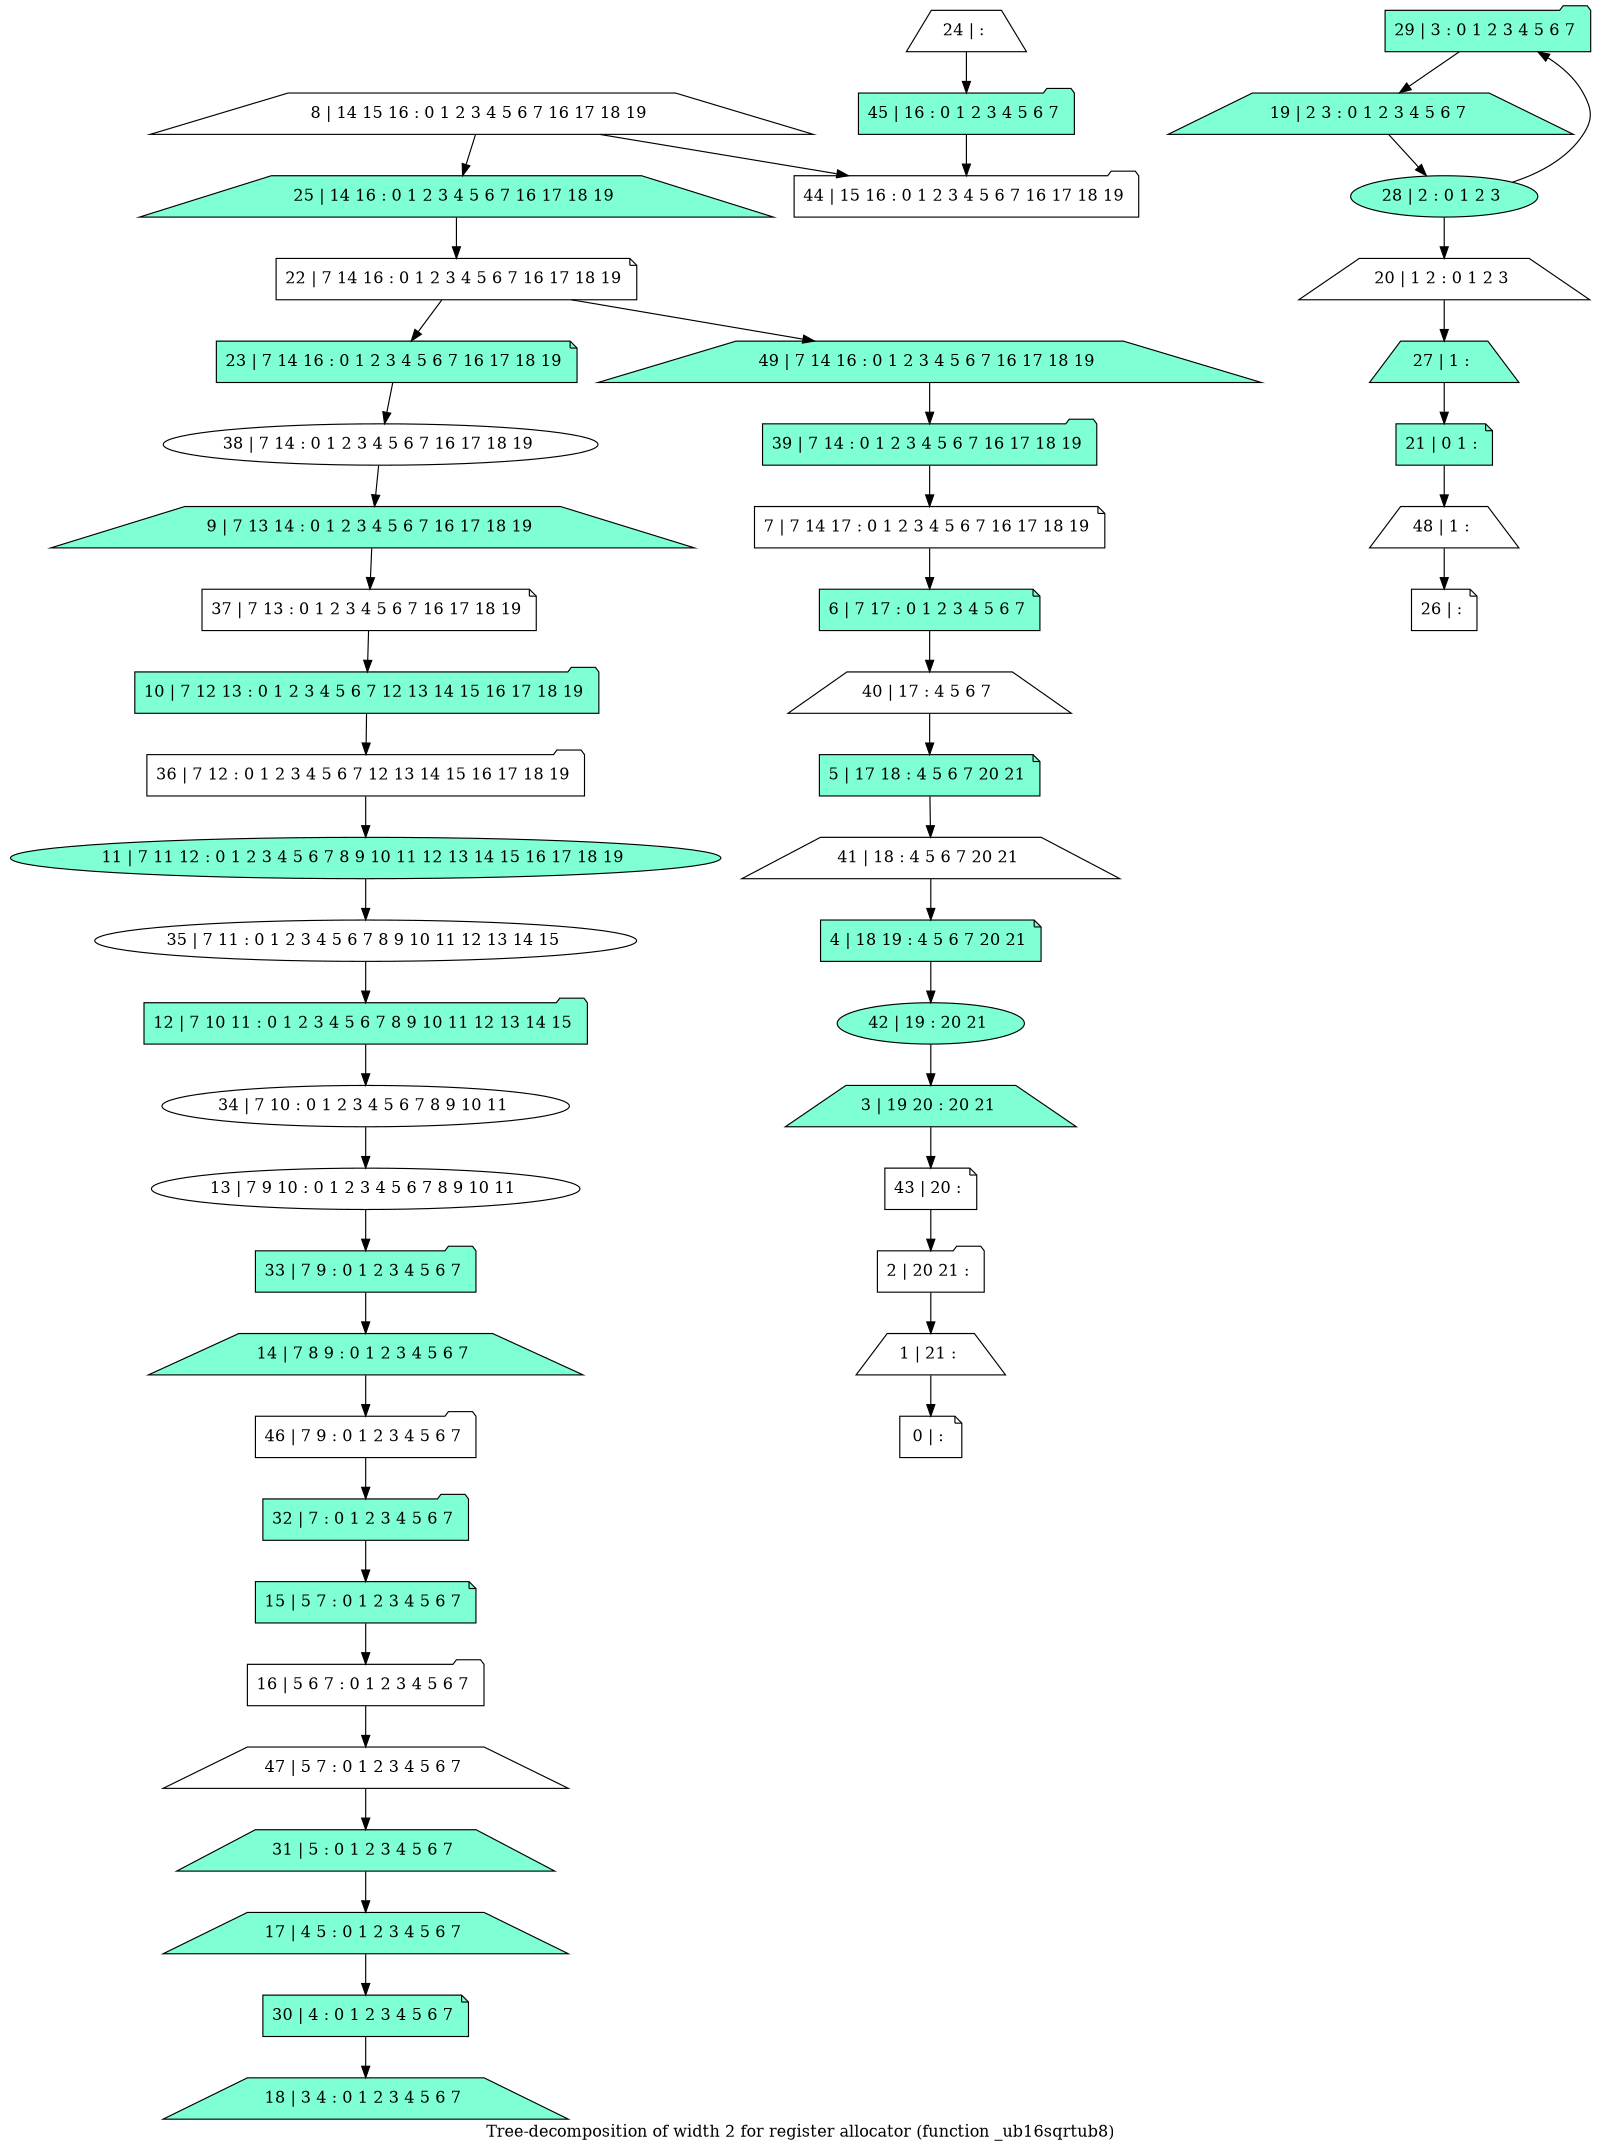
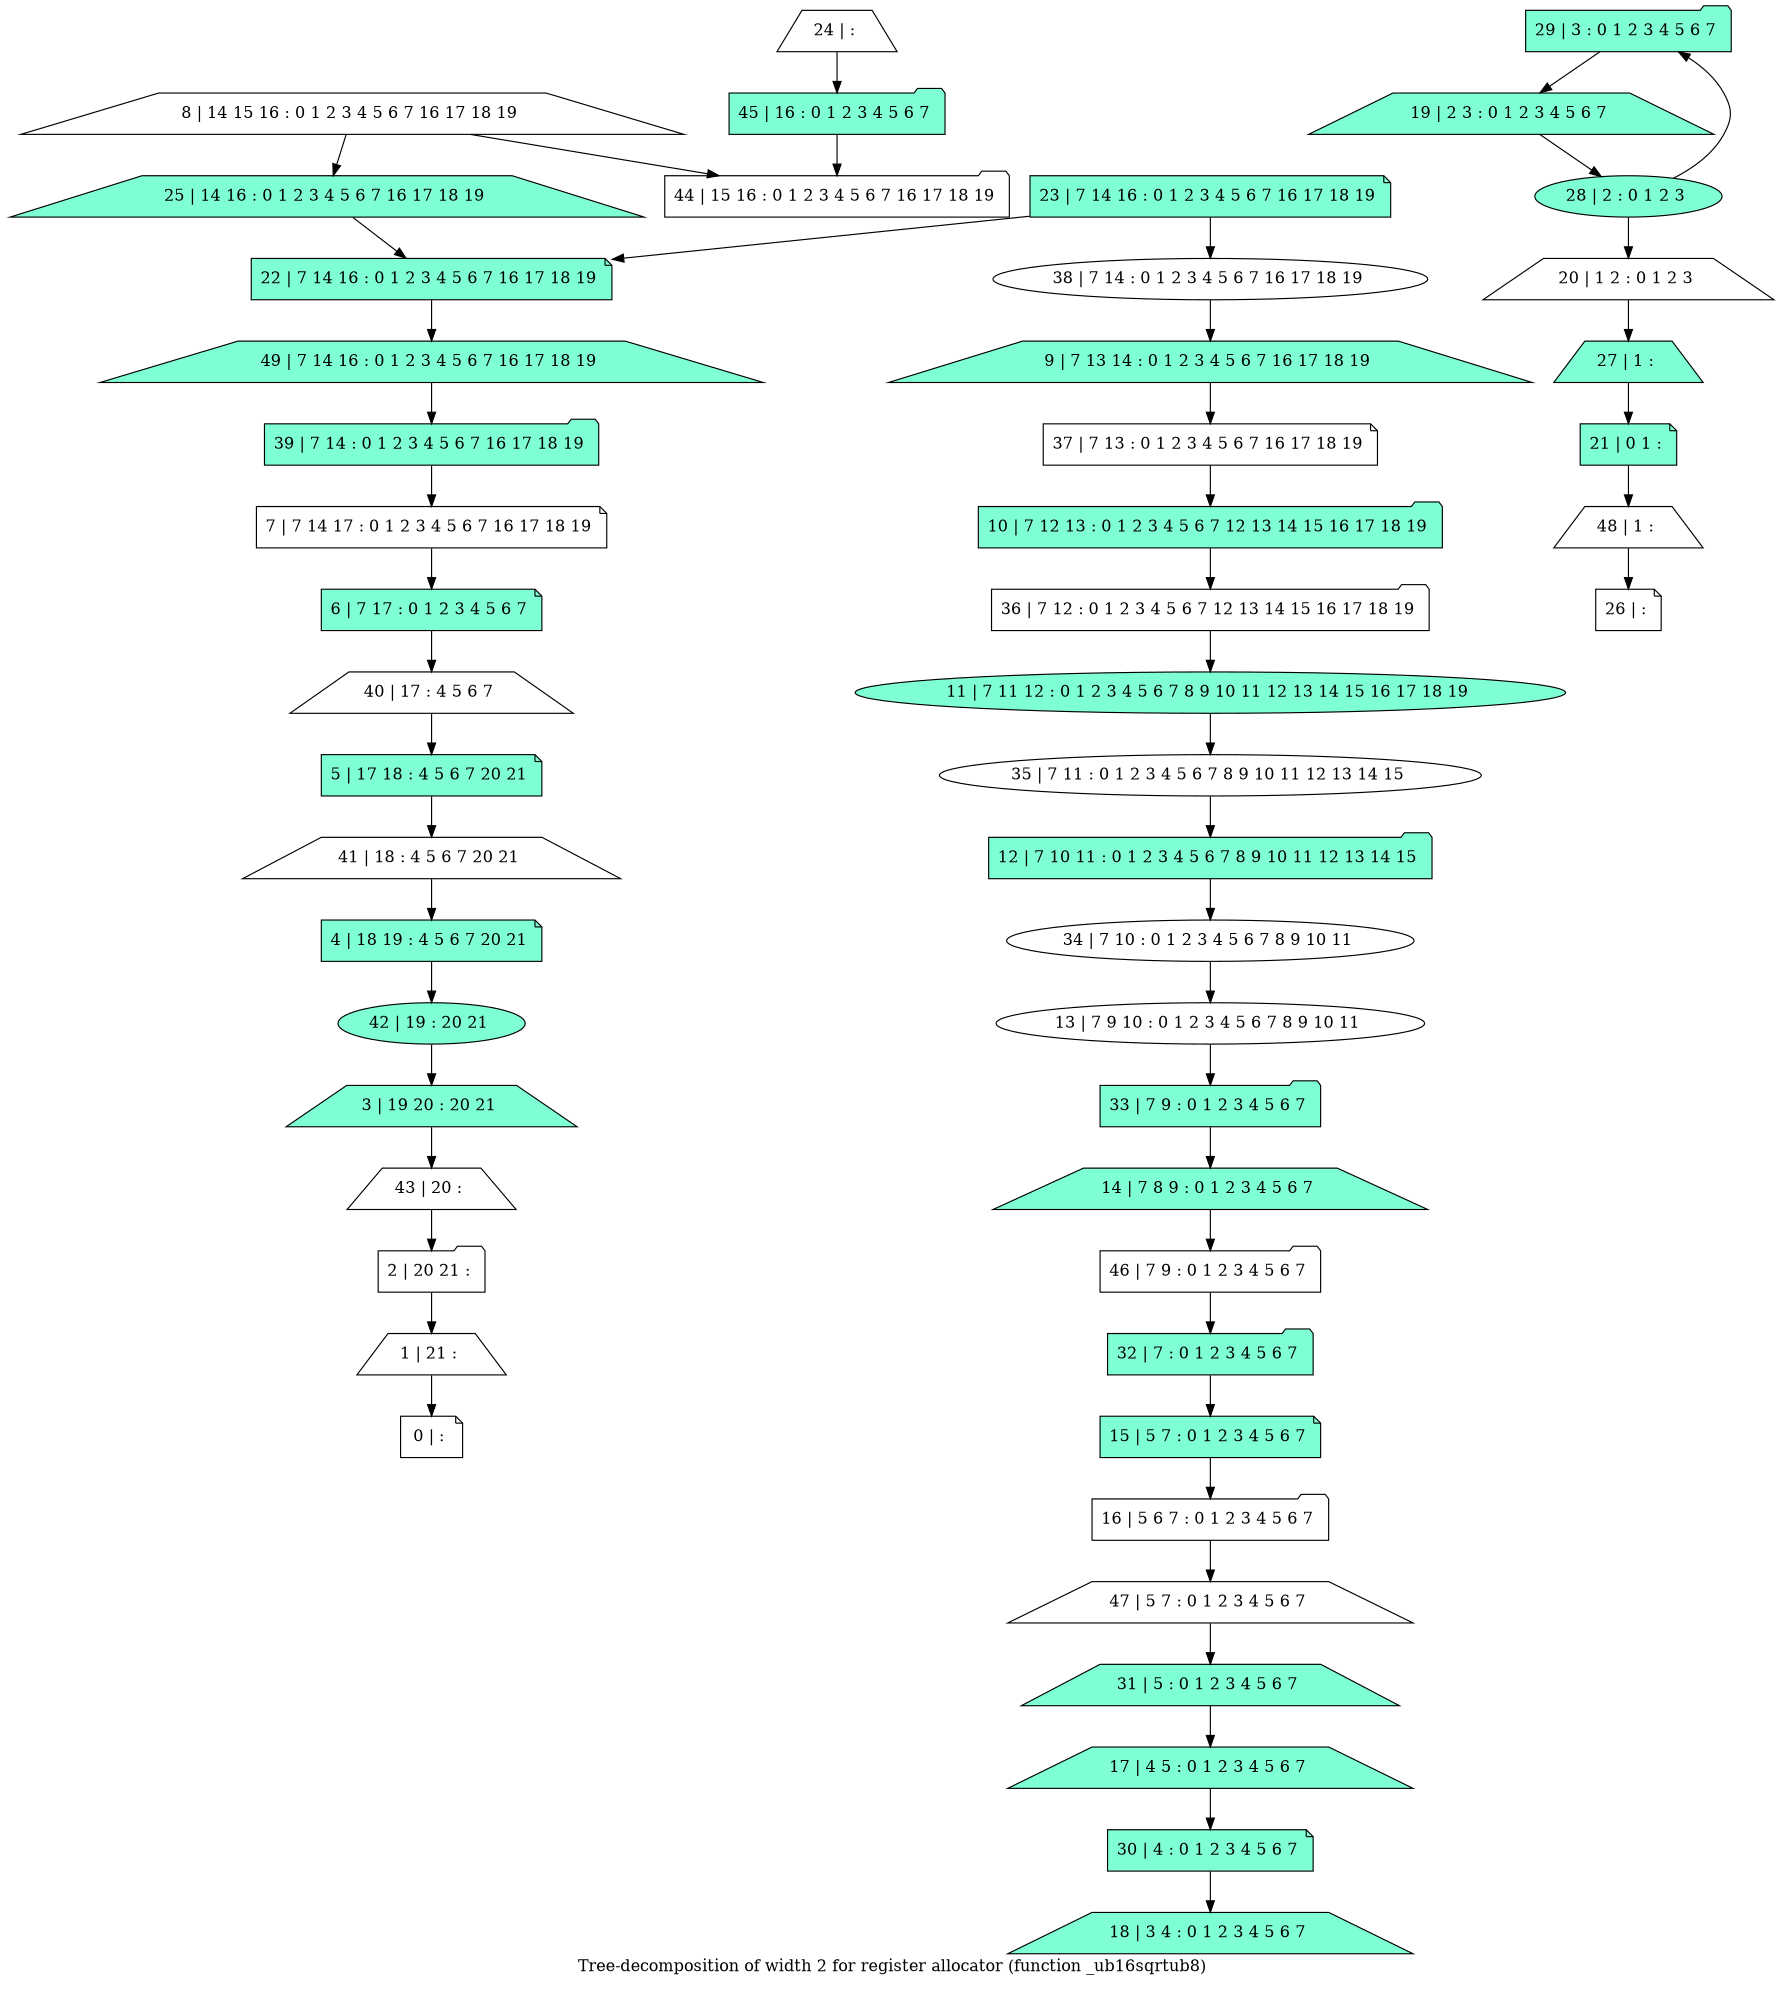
(456, 279) -> (432, 279)
(430, 316) -> (827, 237)
(931, 1189) -> (432, 1189)
